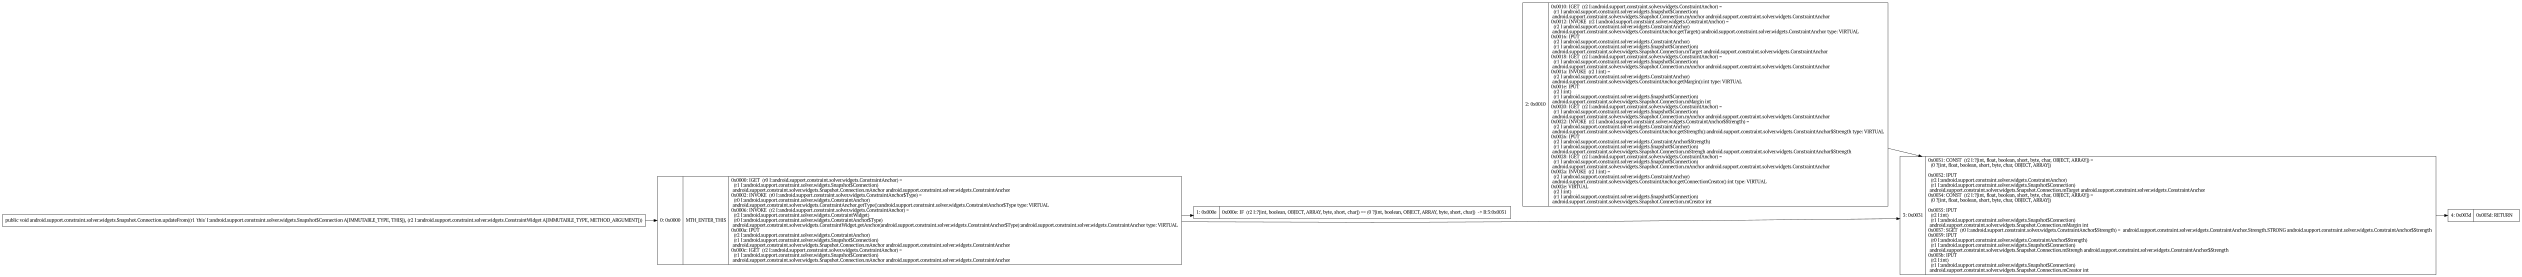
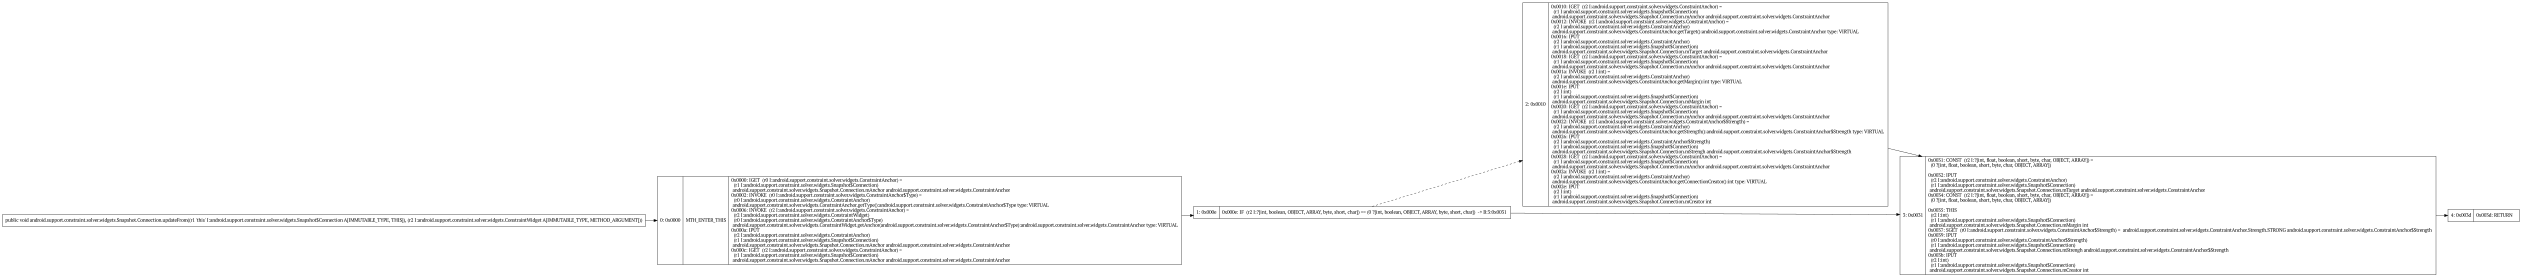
none -> (1446, 184)
(1571, 187) -> (1566, 187)
(1944, 210) -> (1944, 210)
(1539, 222) -> (1704, 214)
